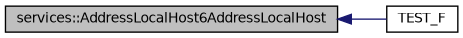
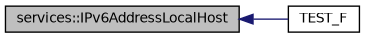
(172, 19) -> (122, 19)
